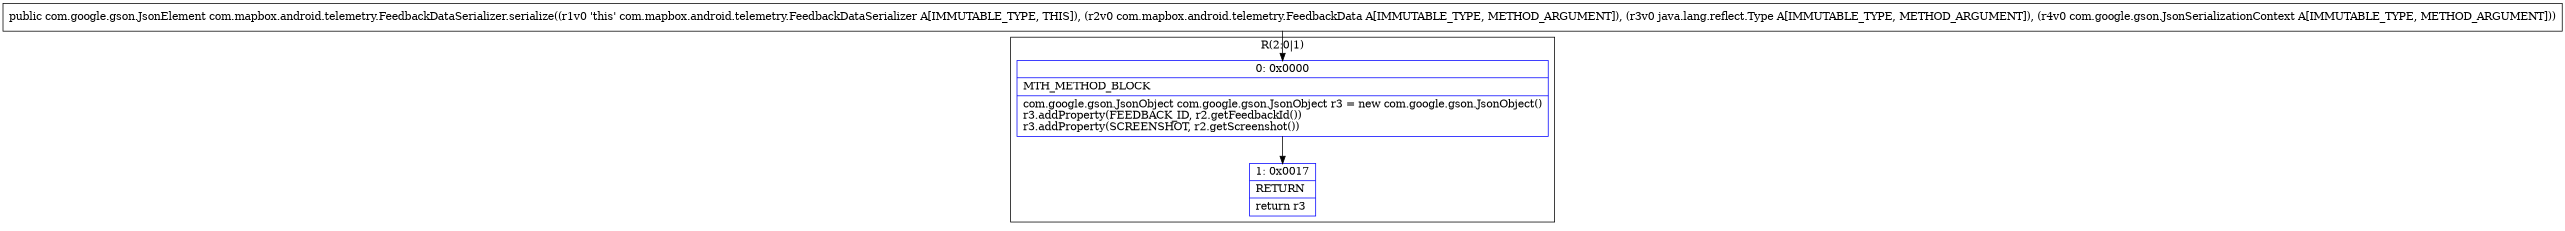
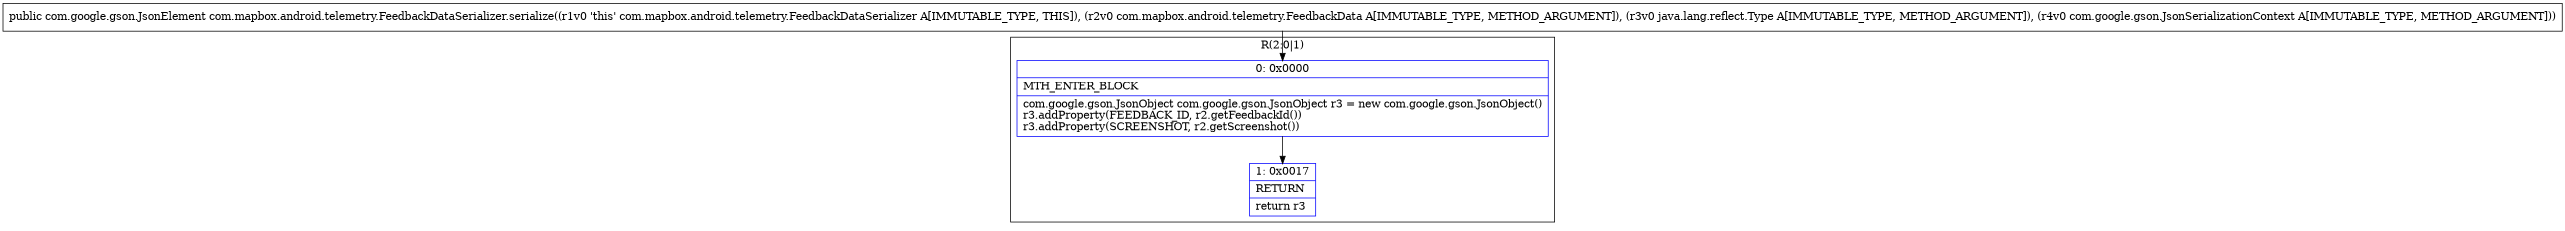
(1087, 86) -> (1081, 86)
